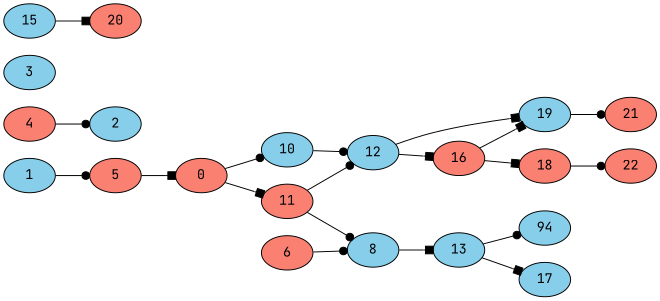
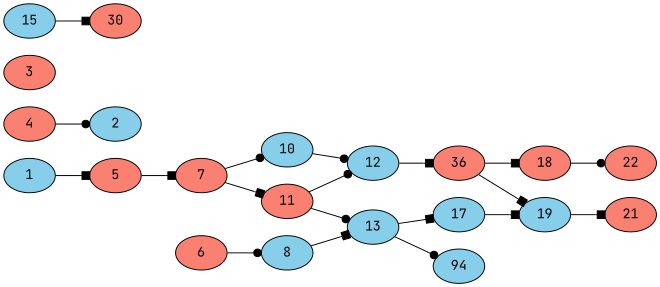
(115, 21) -> (115, 21)
(30, 73) -> (30, 73)
(584, 114) -> (583, 215)
(452, 128) -> (497, 215)
(459, 158) -> (459, 163)
(69, 176) -> (68, 176)
(201, 176) -> (201, 176)
(327, 224) -> (327, 213)
